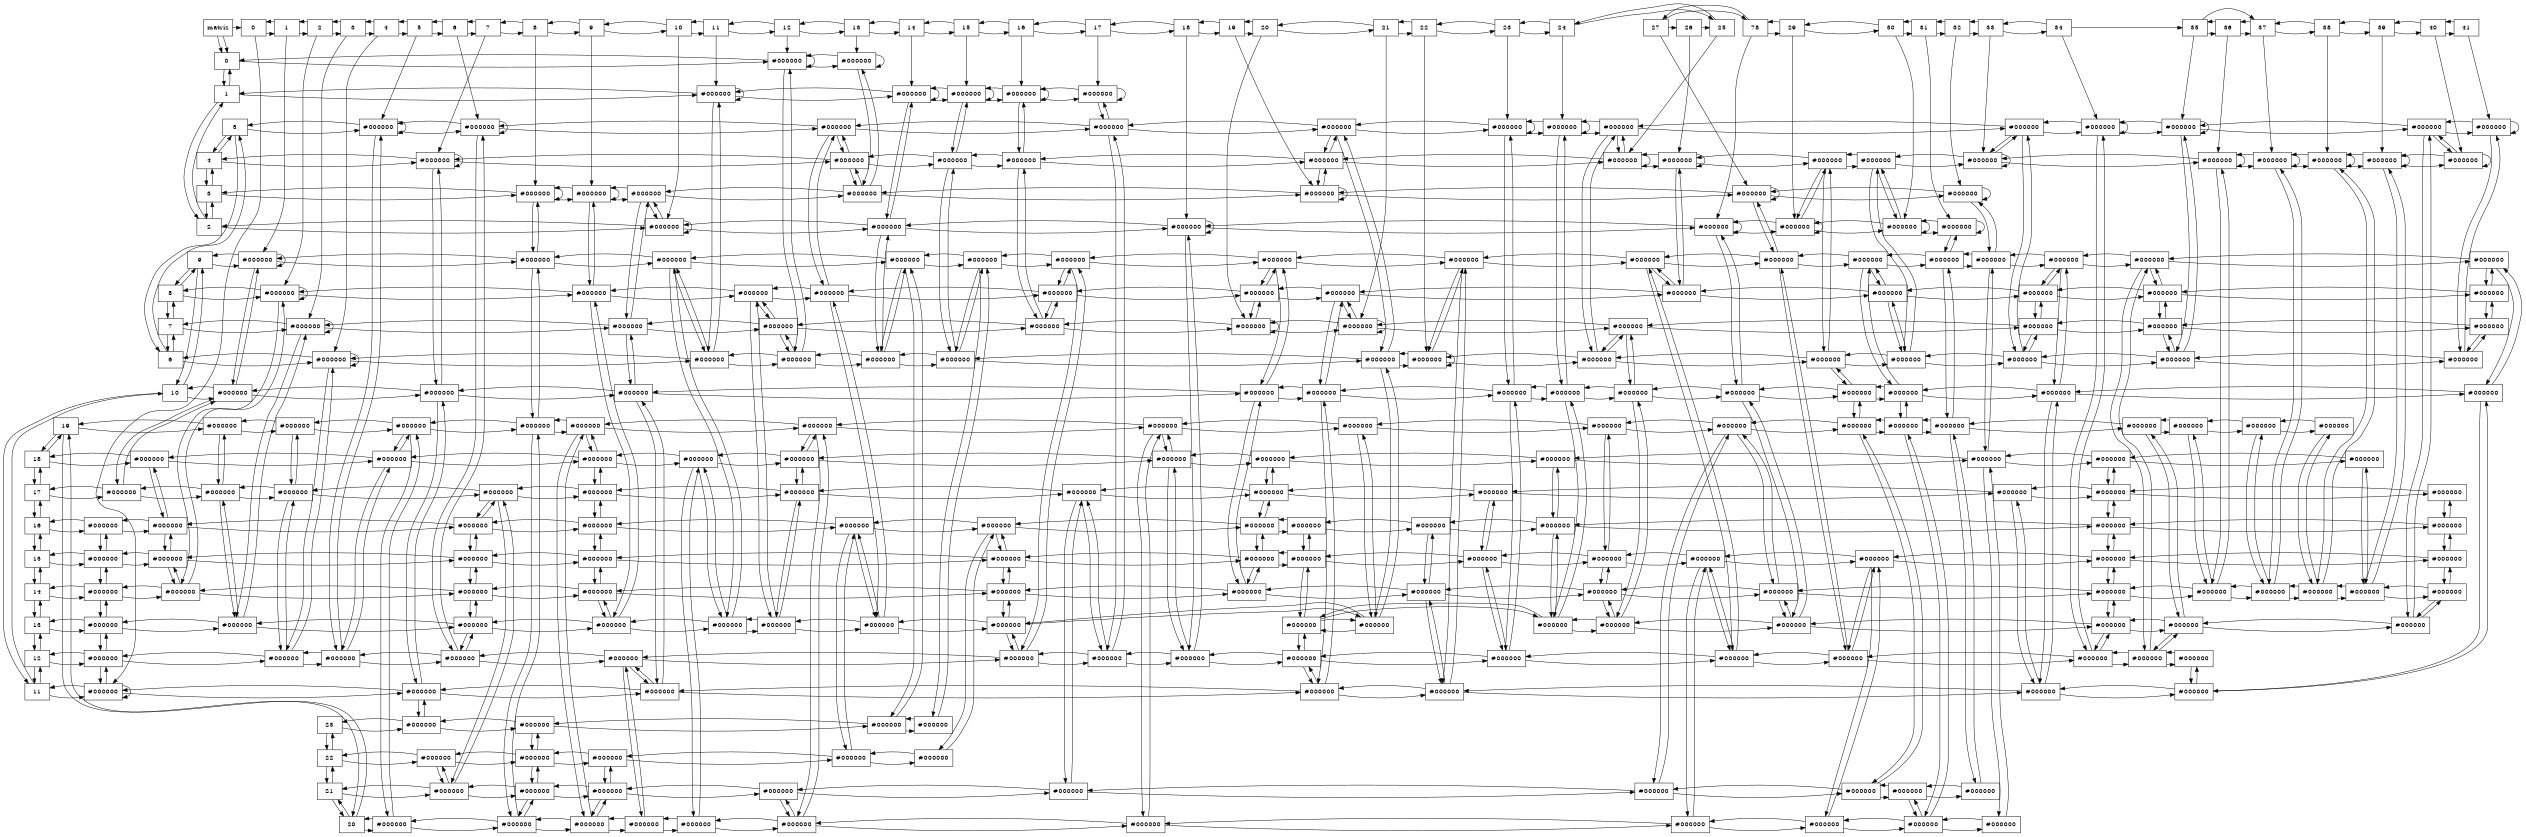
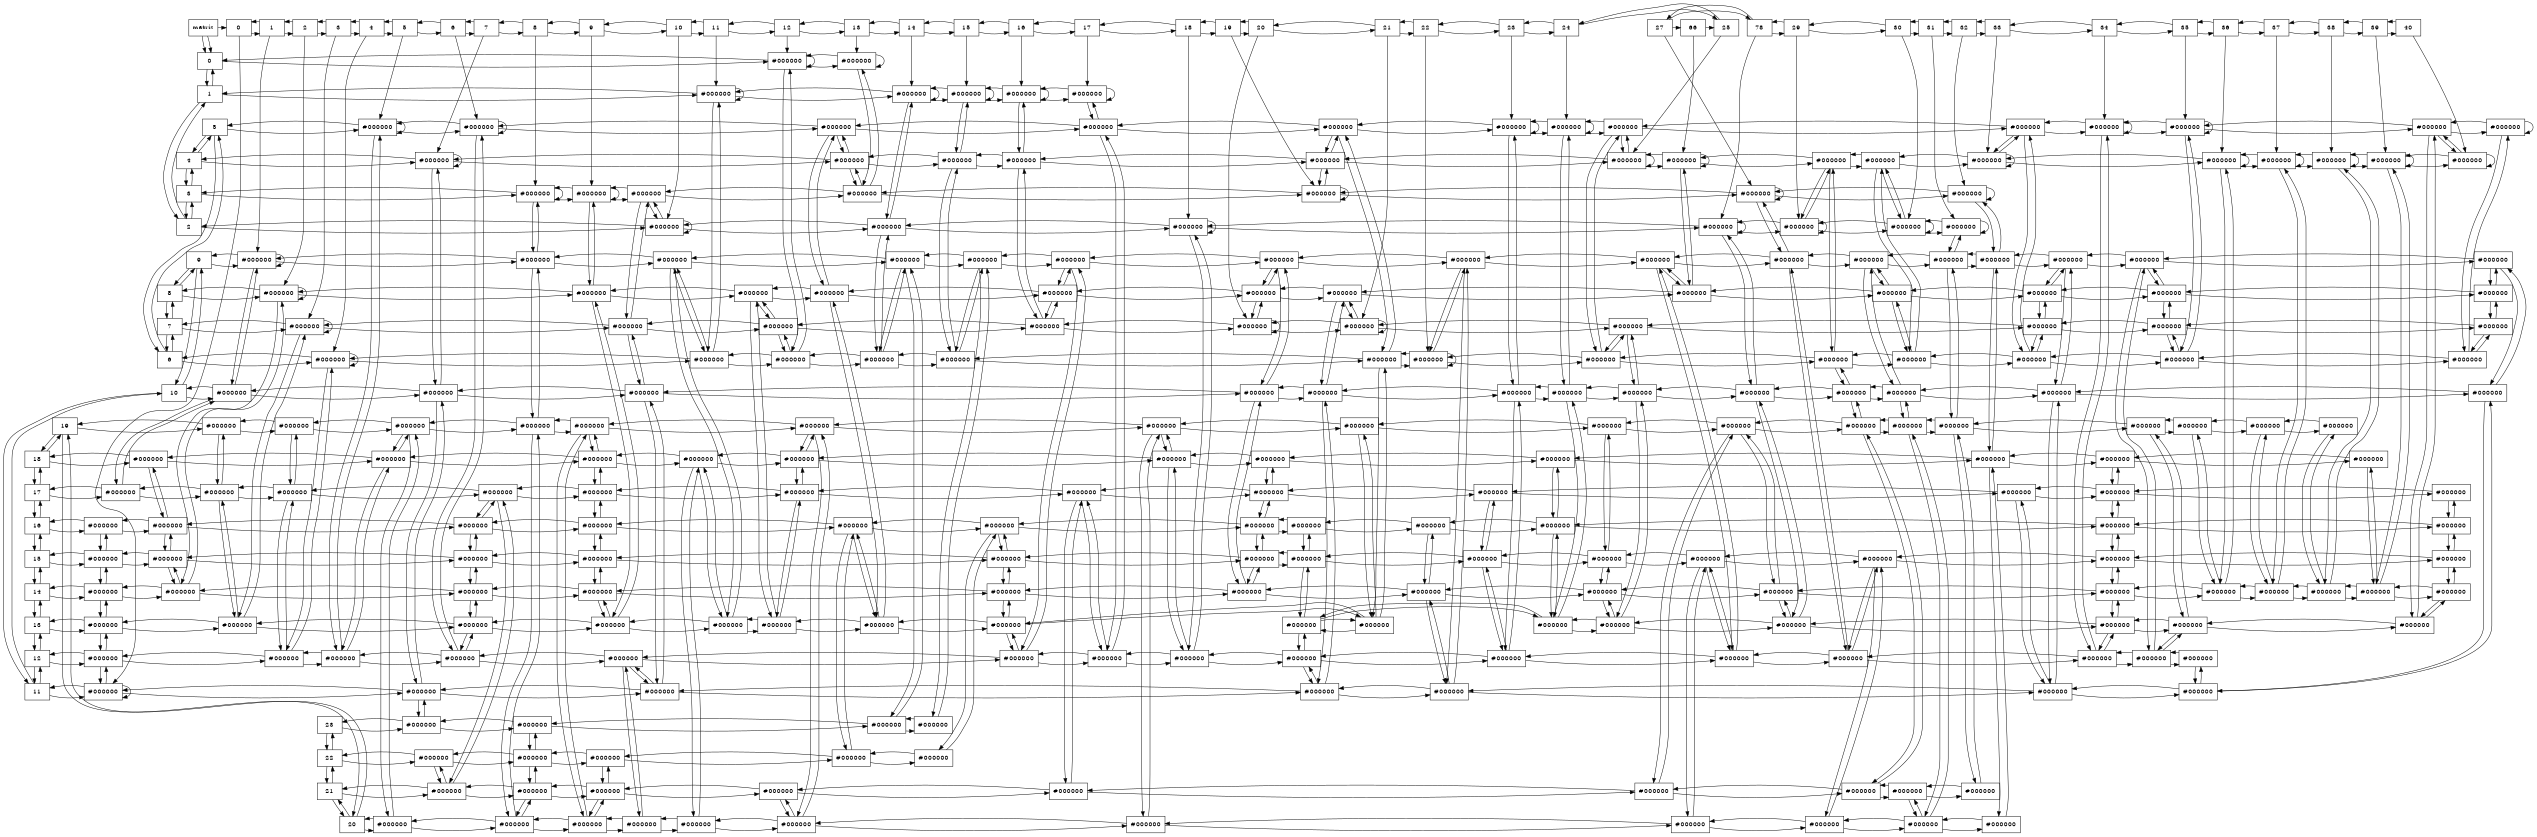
(2226, 9) -> (2147, 22)
(1689, 28) -> (1693, 28)
(2466, 28) -> none
